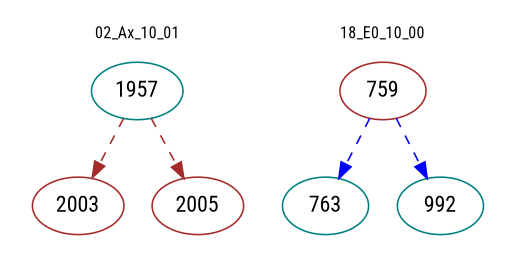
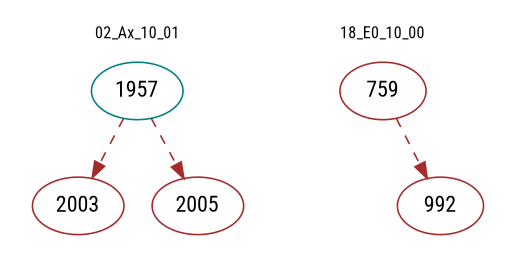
(408, 141) -> (408, 141)
(326, 206) -> none
(440, 206) -> (440, 206)
